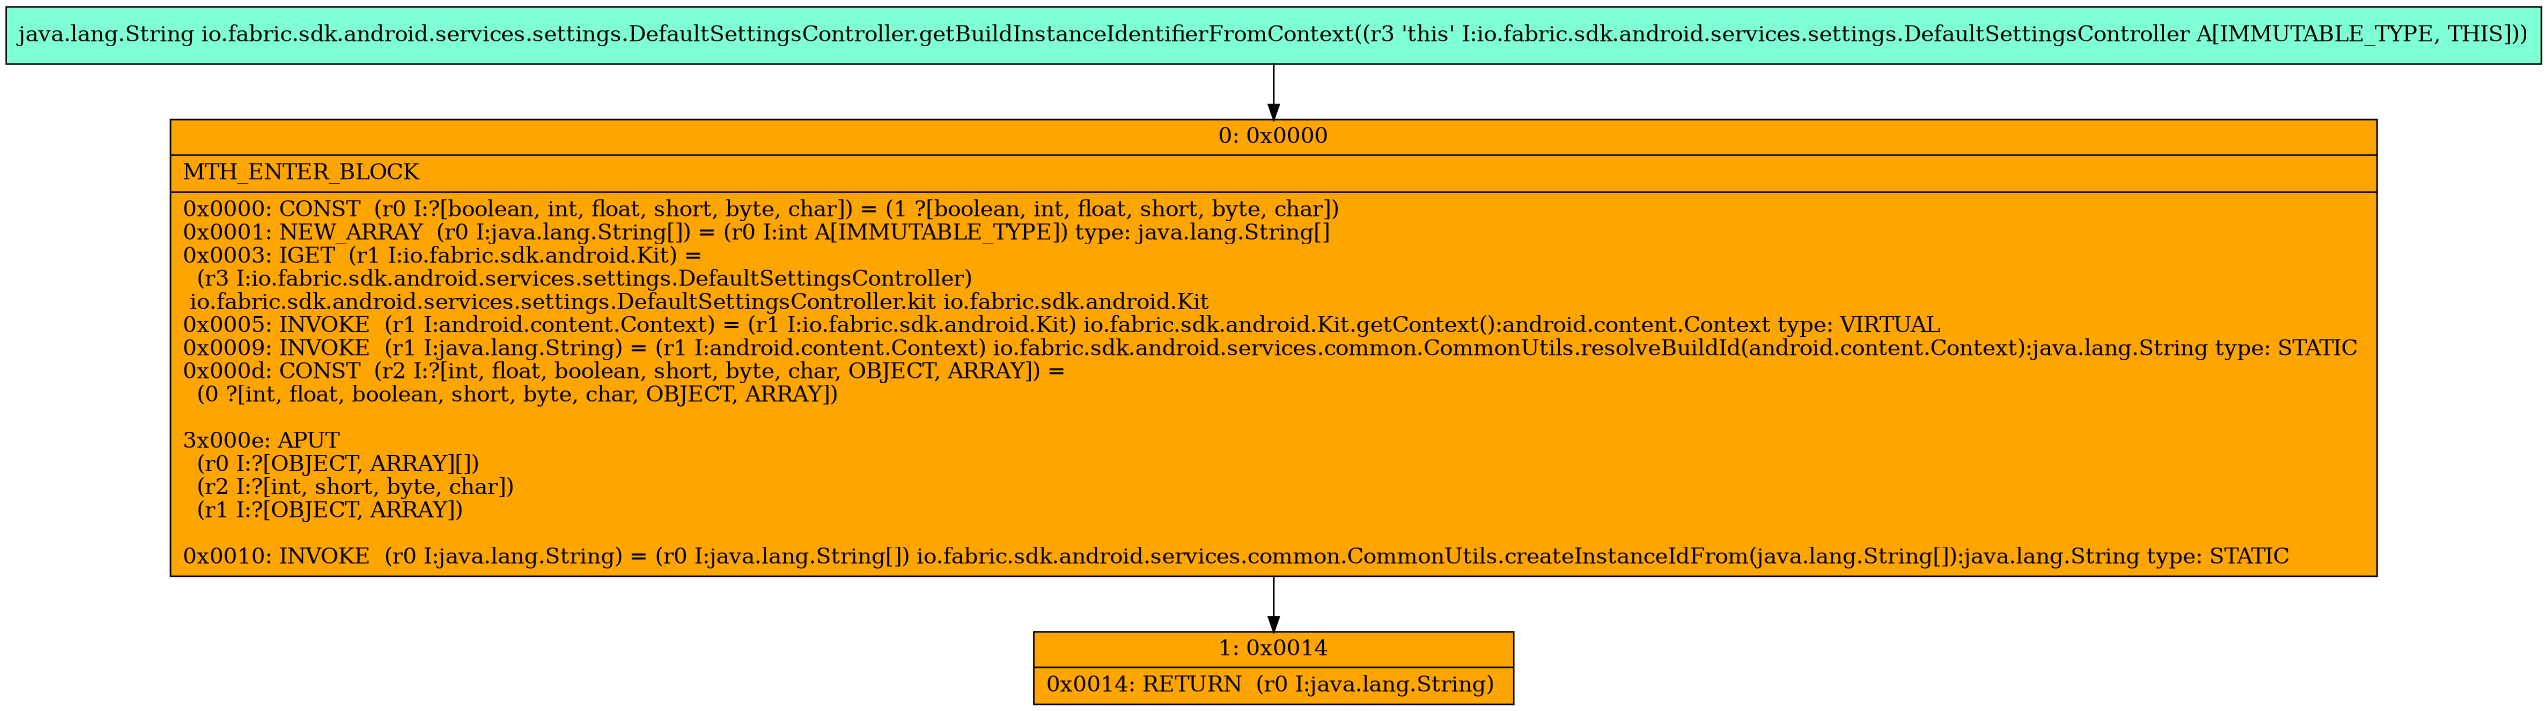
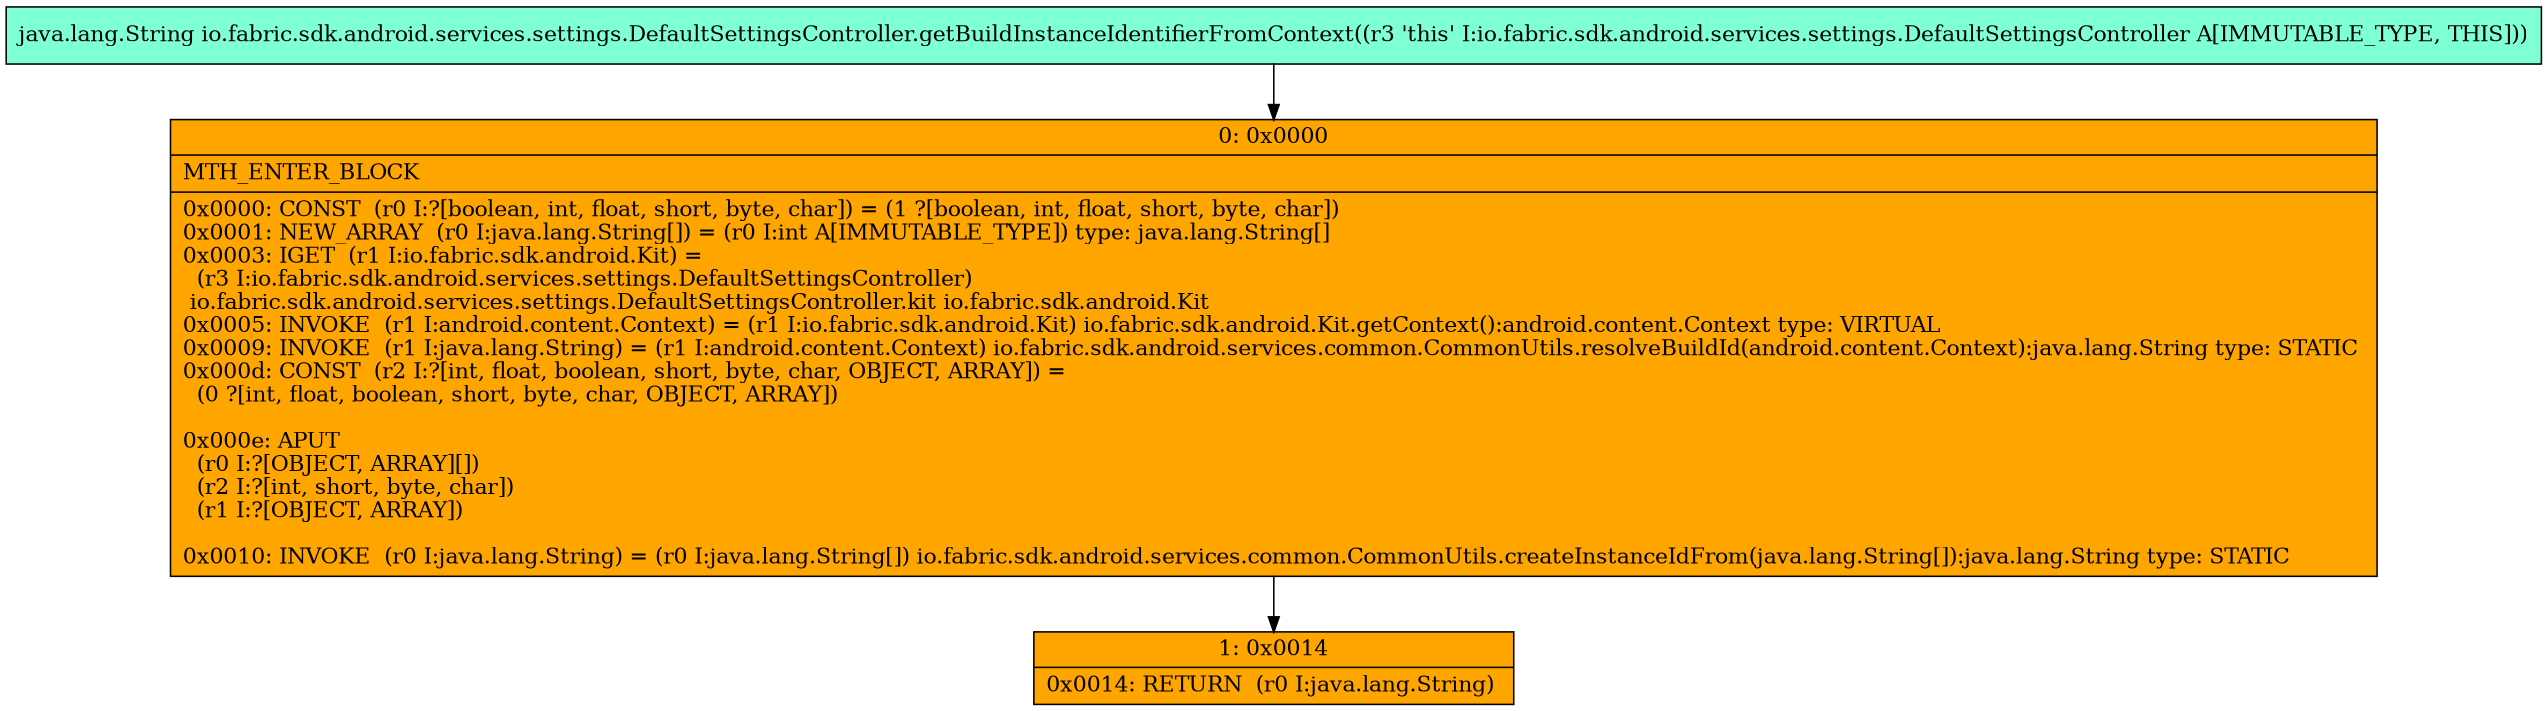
(268, 441) -> (268, 441)
